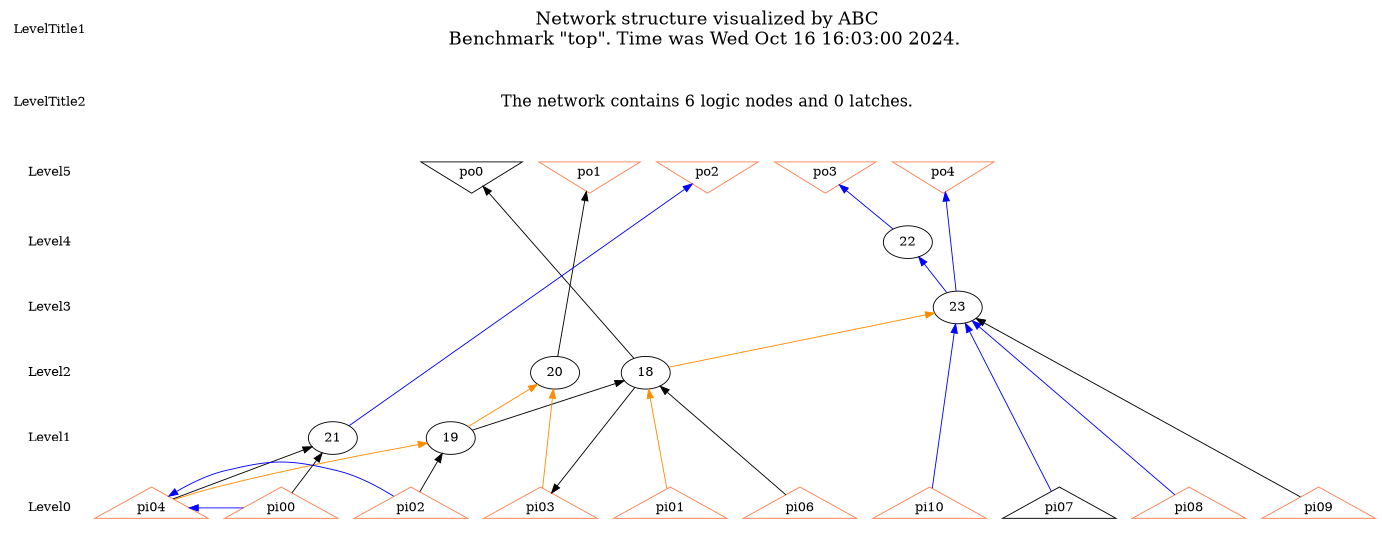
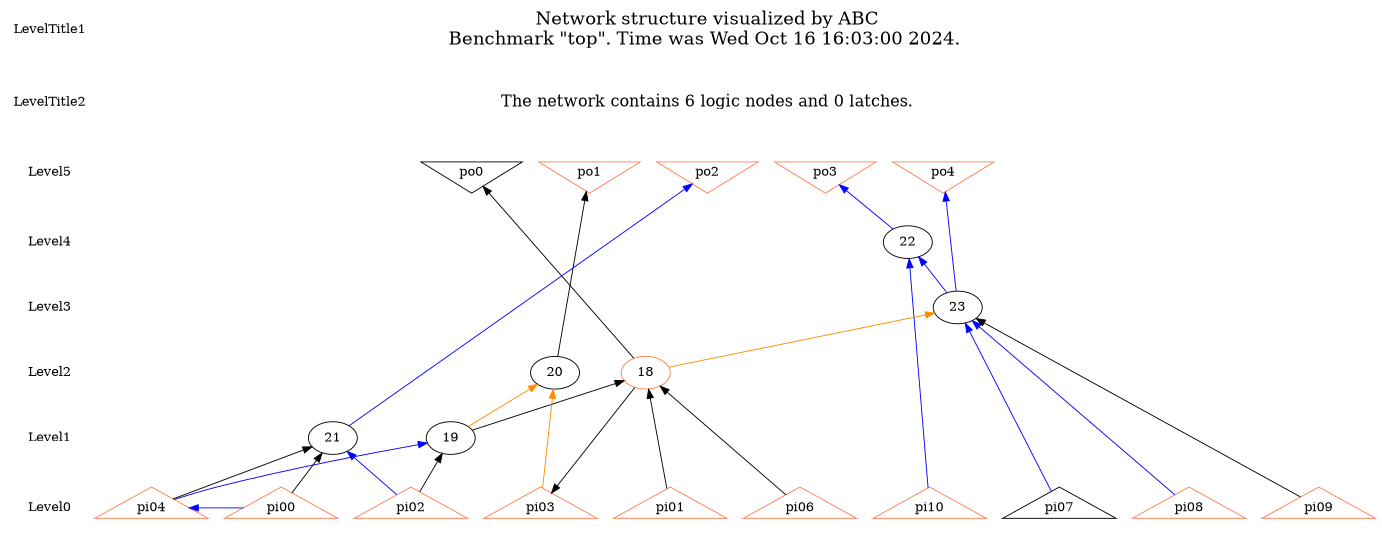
(646, 373) -> (646, 373)
(943, 411) -> (919, 378)
(659, 444) -> (659, 444)
(292, 462) -> (375, 476)
(296, 469) -> (296, 469)
